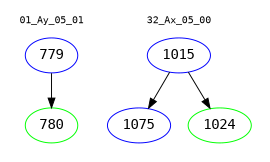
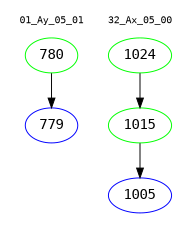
(179, 55) -> (140, 125)
(52, 86) -> (52, 86)
(197, 86) -> (140, 86)
(139, 125) -> (140, 195)
